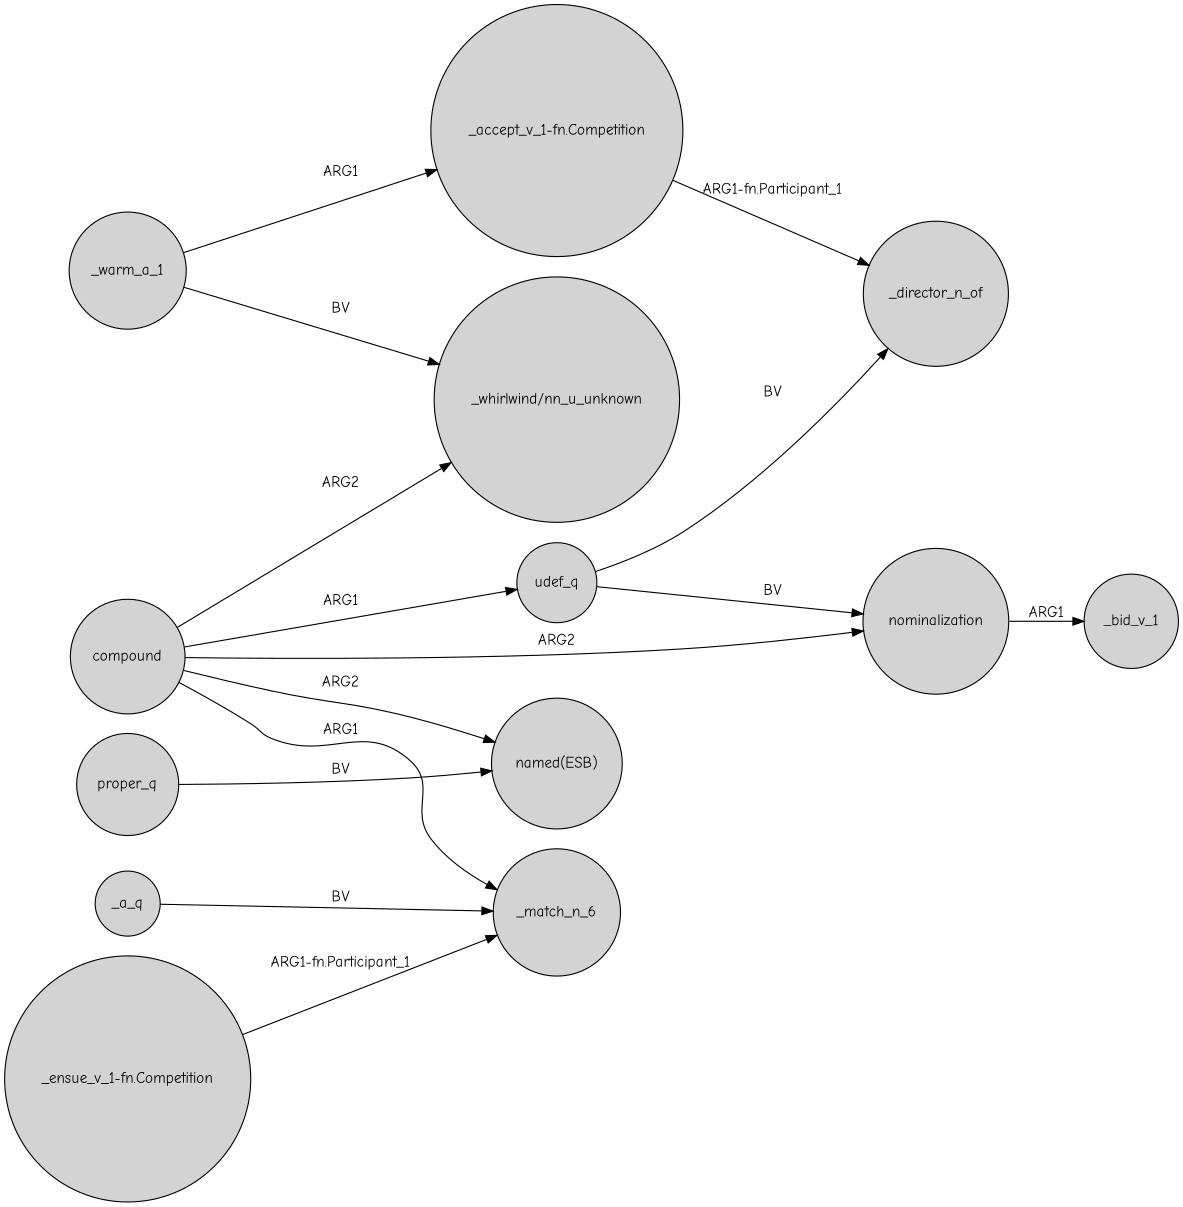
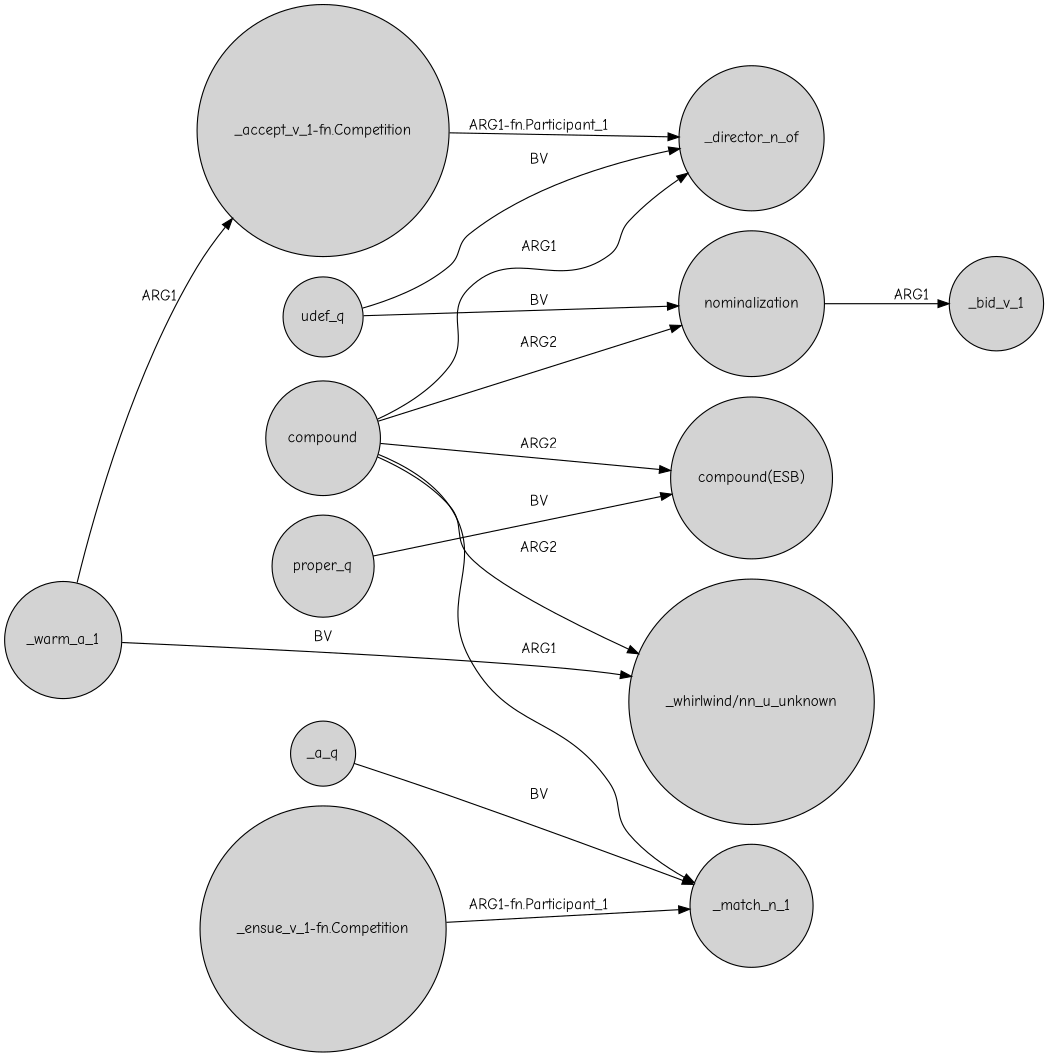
(345, 619) -> (504, 269)
(557, 764) -> (752, 478)
(557, 912) -> (752, 906)
